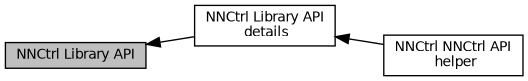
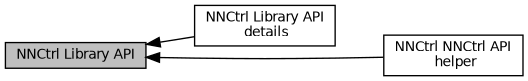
(366, 42) -> (272, 59)
